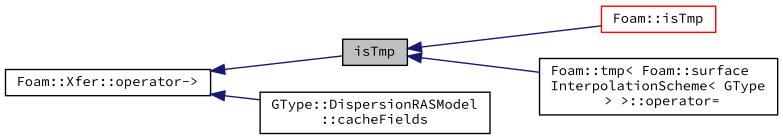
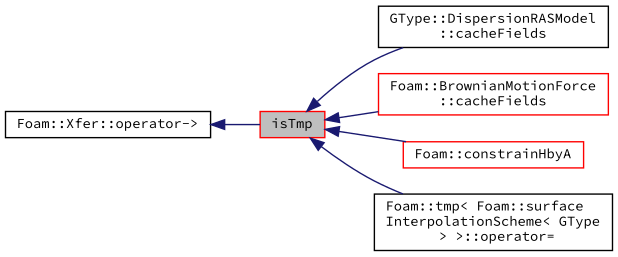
(659, 19) -> (493, 155)
(375, 52) -> (292, 125)
none -> (493, 94)
(242, 98) -> (357, 70)
